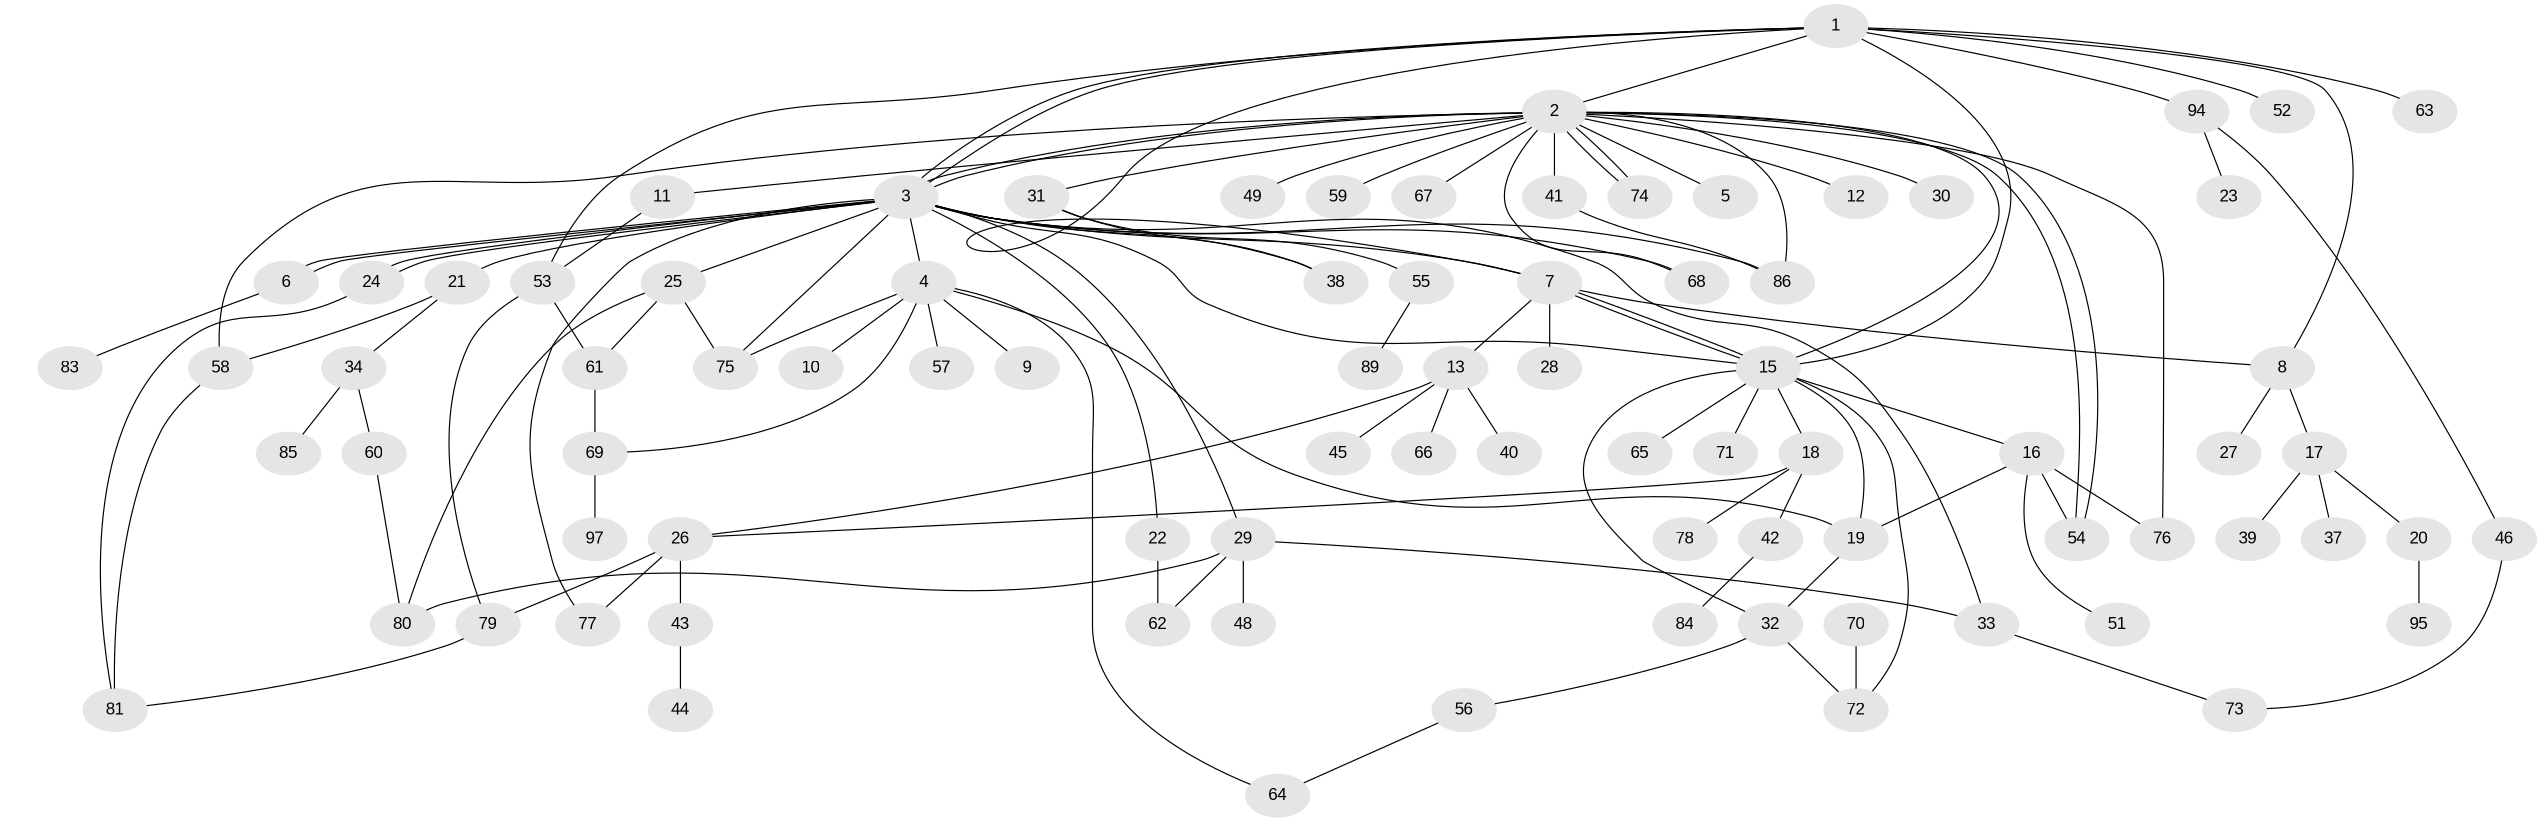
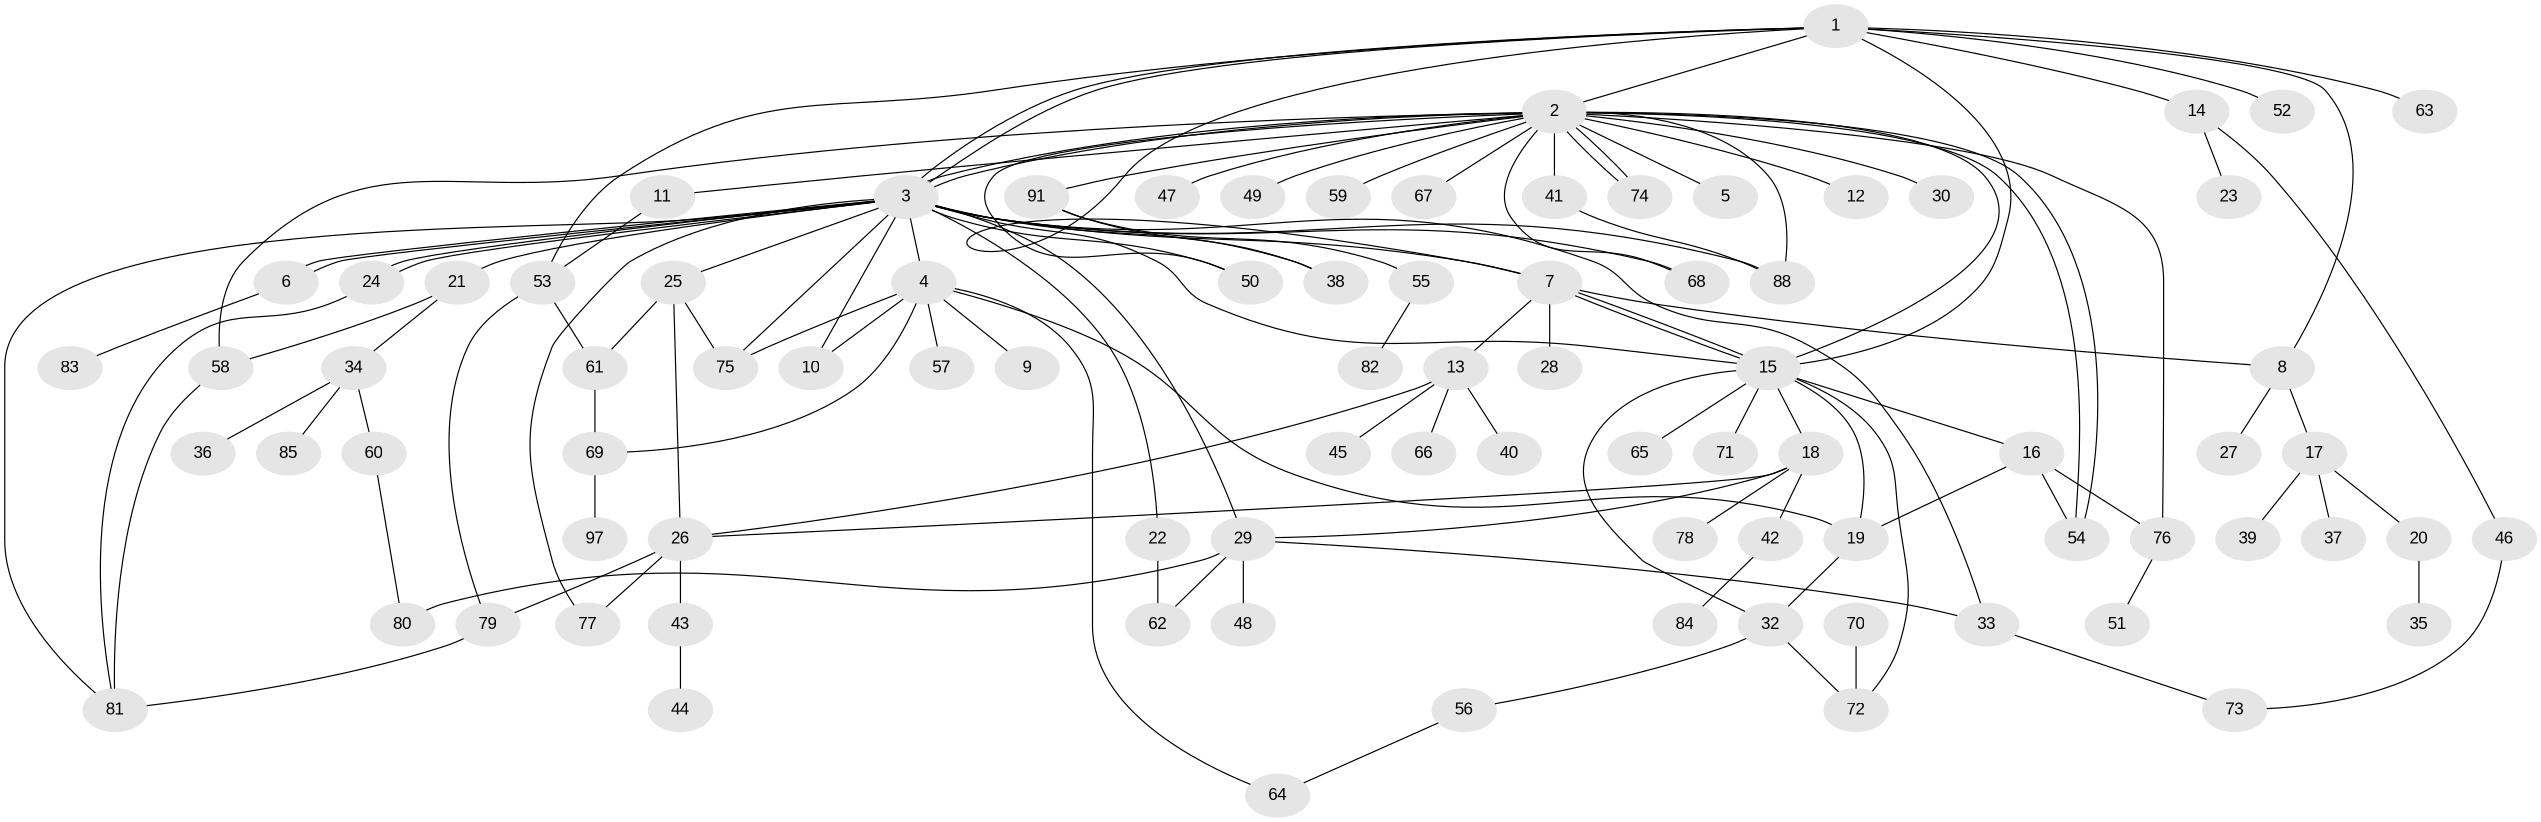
(2197, 112) -> (2197, 112)
(1037, 197) -> (1037, 197)
none -> (1167, 197)
none -> (239, 247)
none -> (859, 283)
none -> (1250, 283)
(1782, 283) -> (1782, 283)
(1370, 368) -> (1370, 368)
(494, 421) -> (677, 411)
none -> (203, 454)
none -> (1534, 520)
(2032, 556) -> (2140, 582)
(2419, 625) -> (2419, 625)
